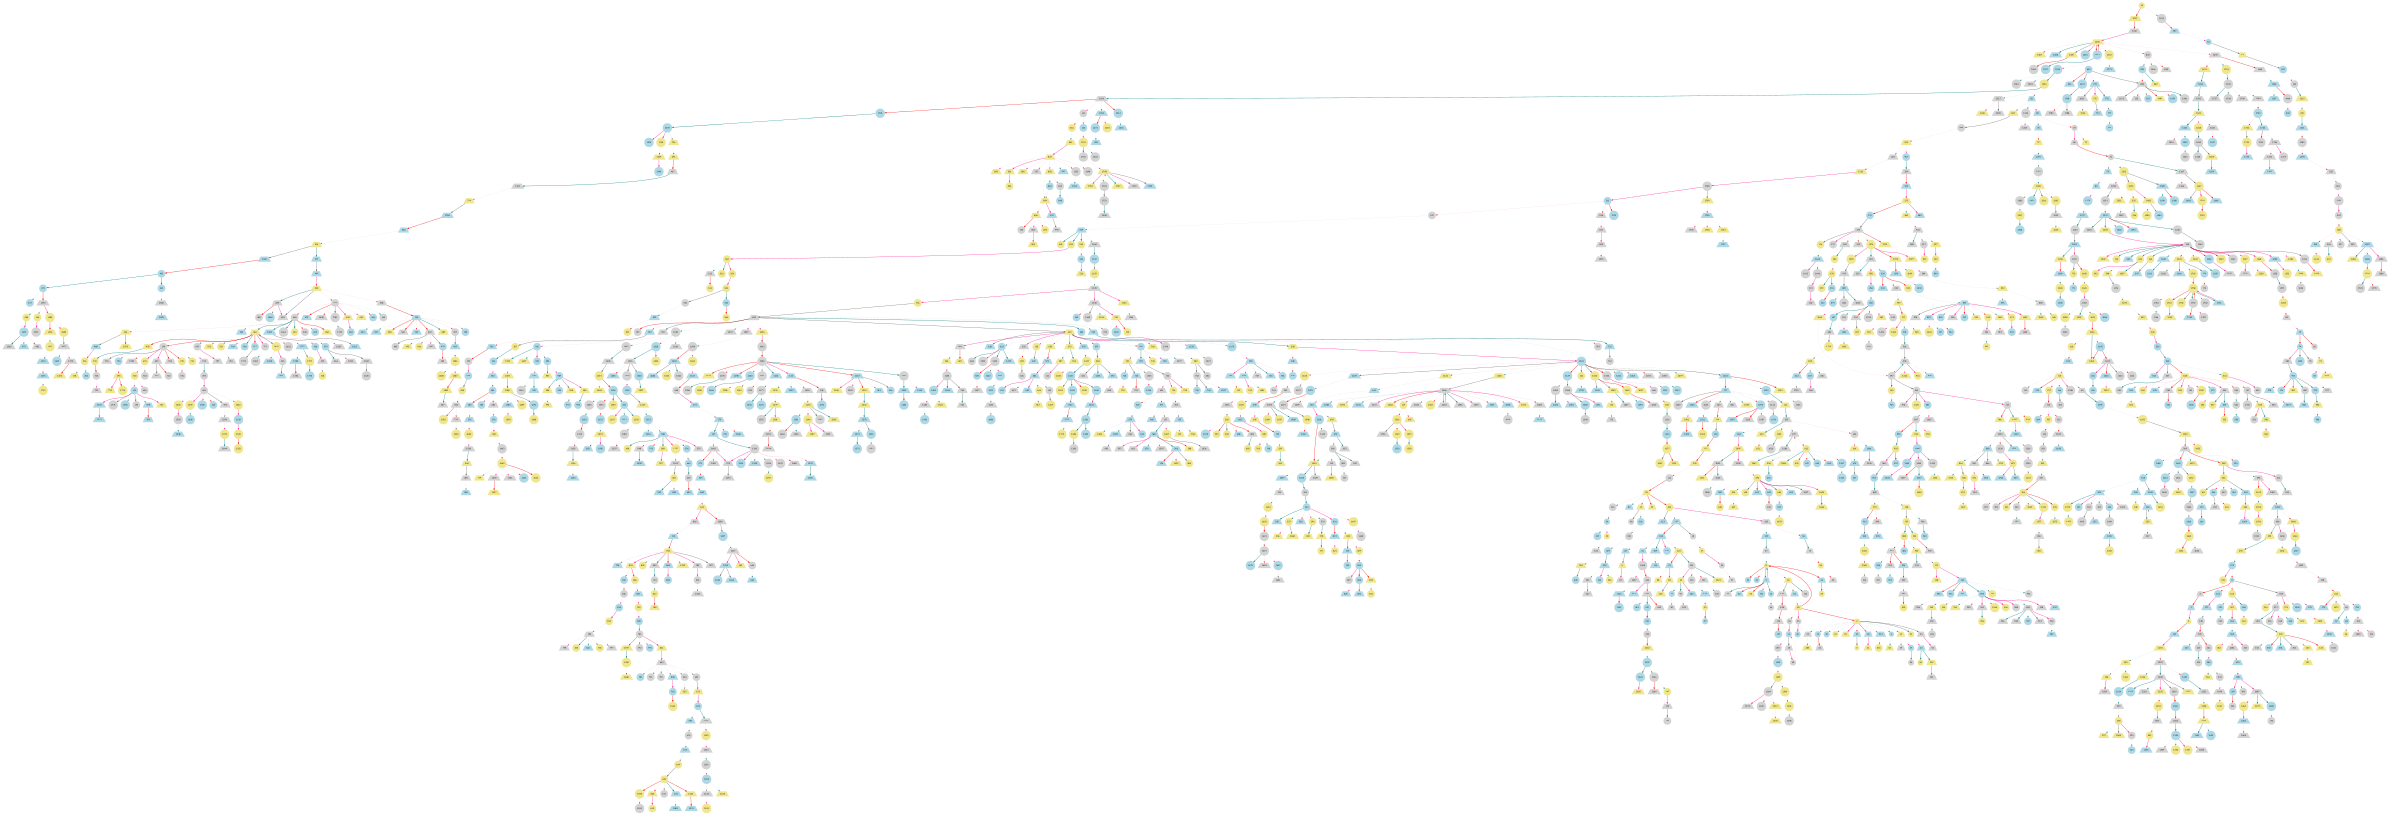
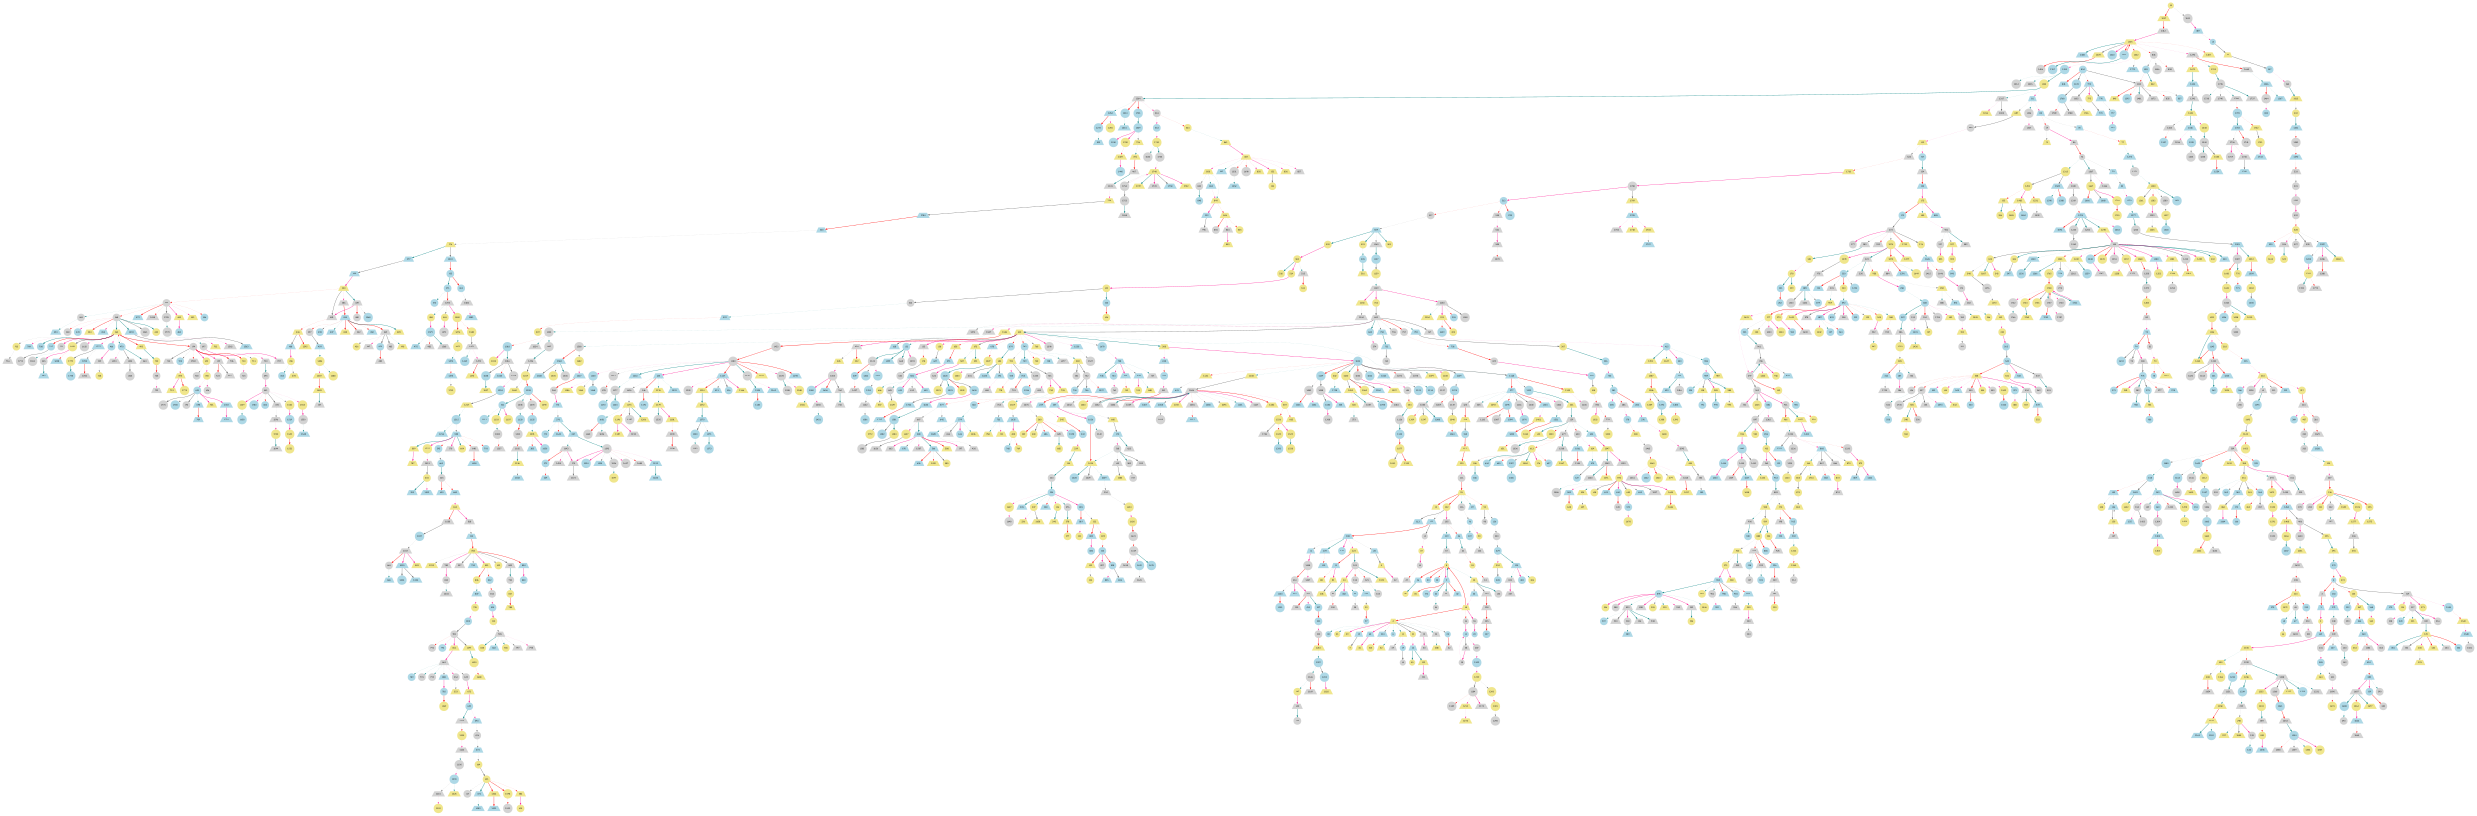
(1050, 186) -> (1211, 186)
(1303, 485) -> (1061, 470)
